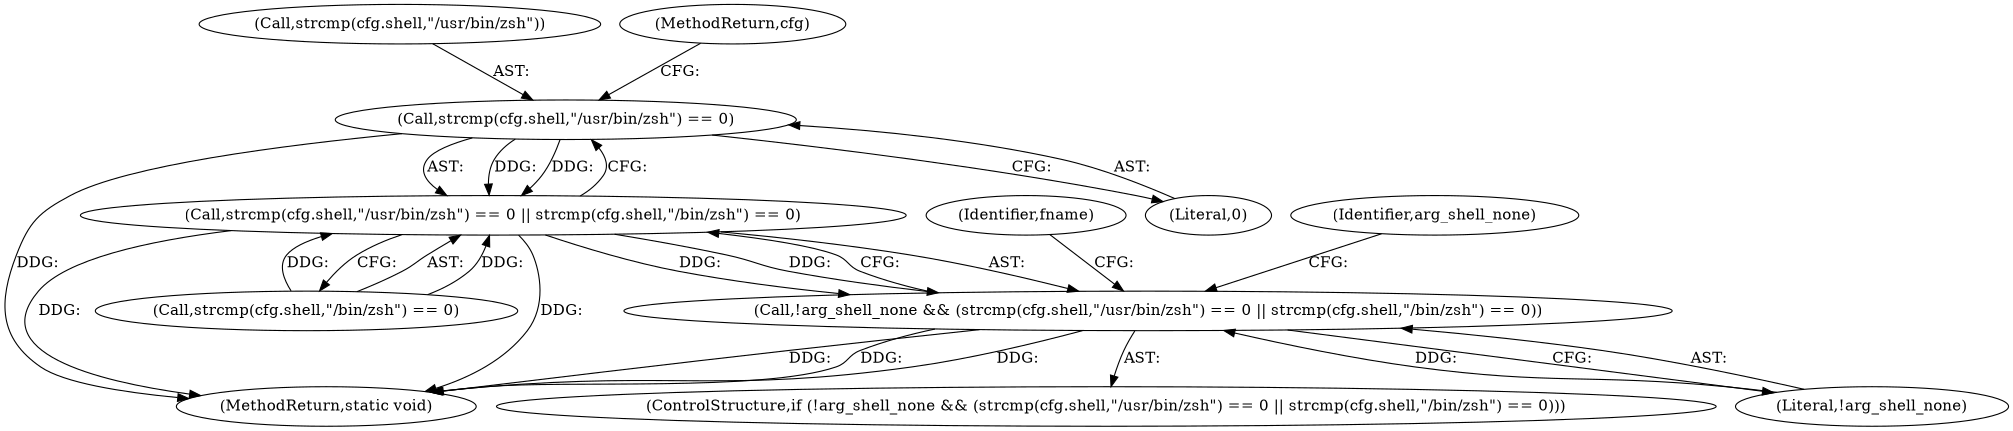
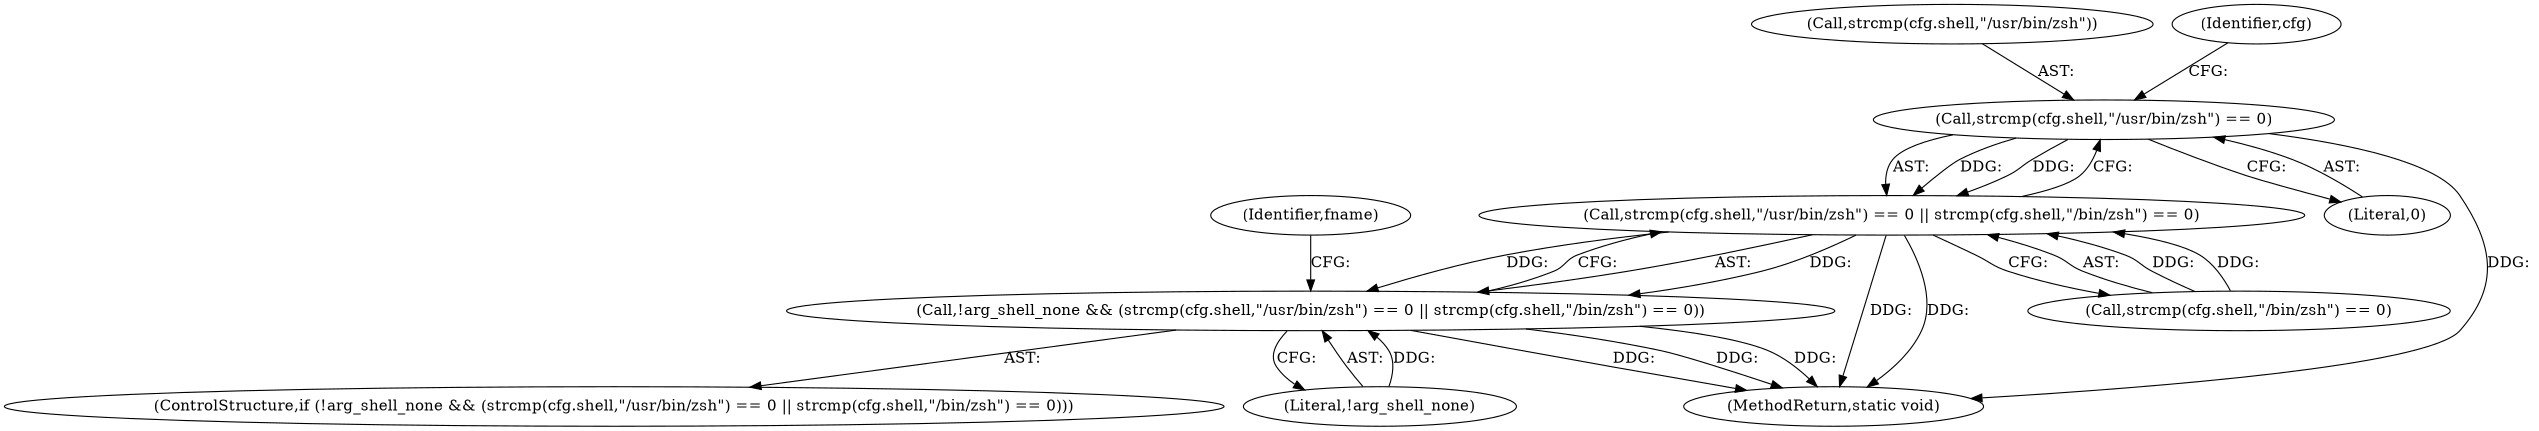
(733, 24) -> (2257, 24)
(1435, 215) -> none
